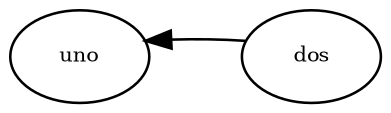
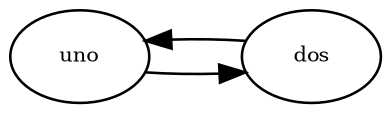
none -> (182, 74)
